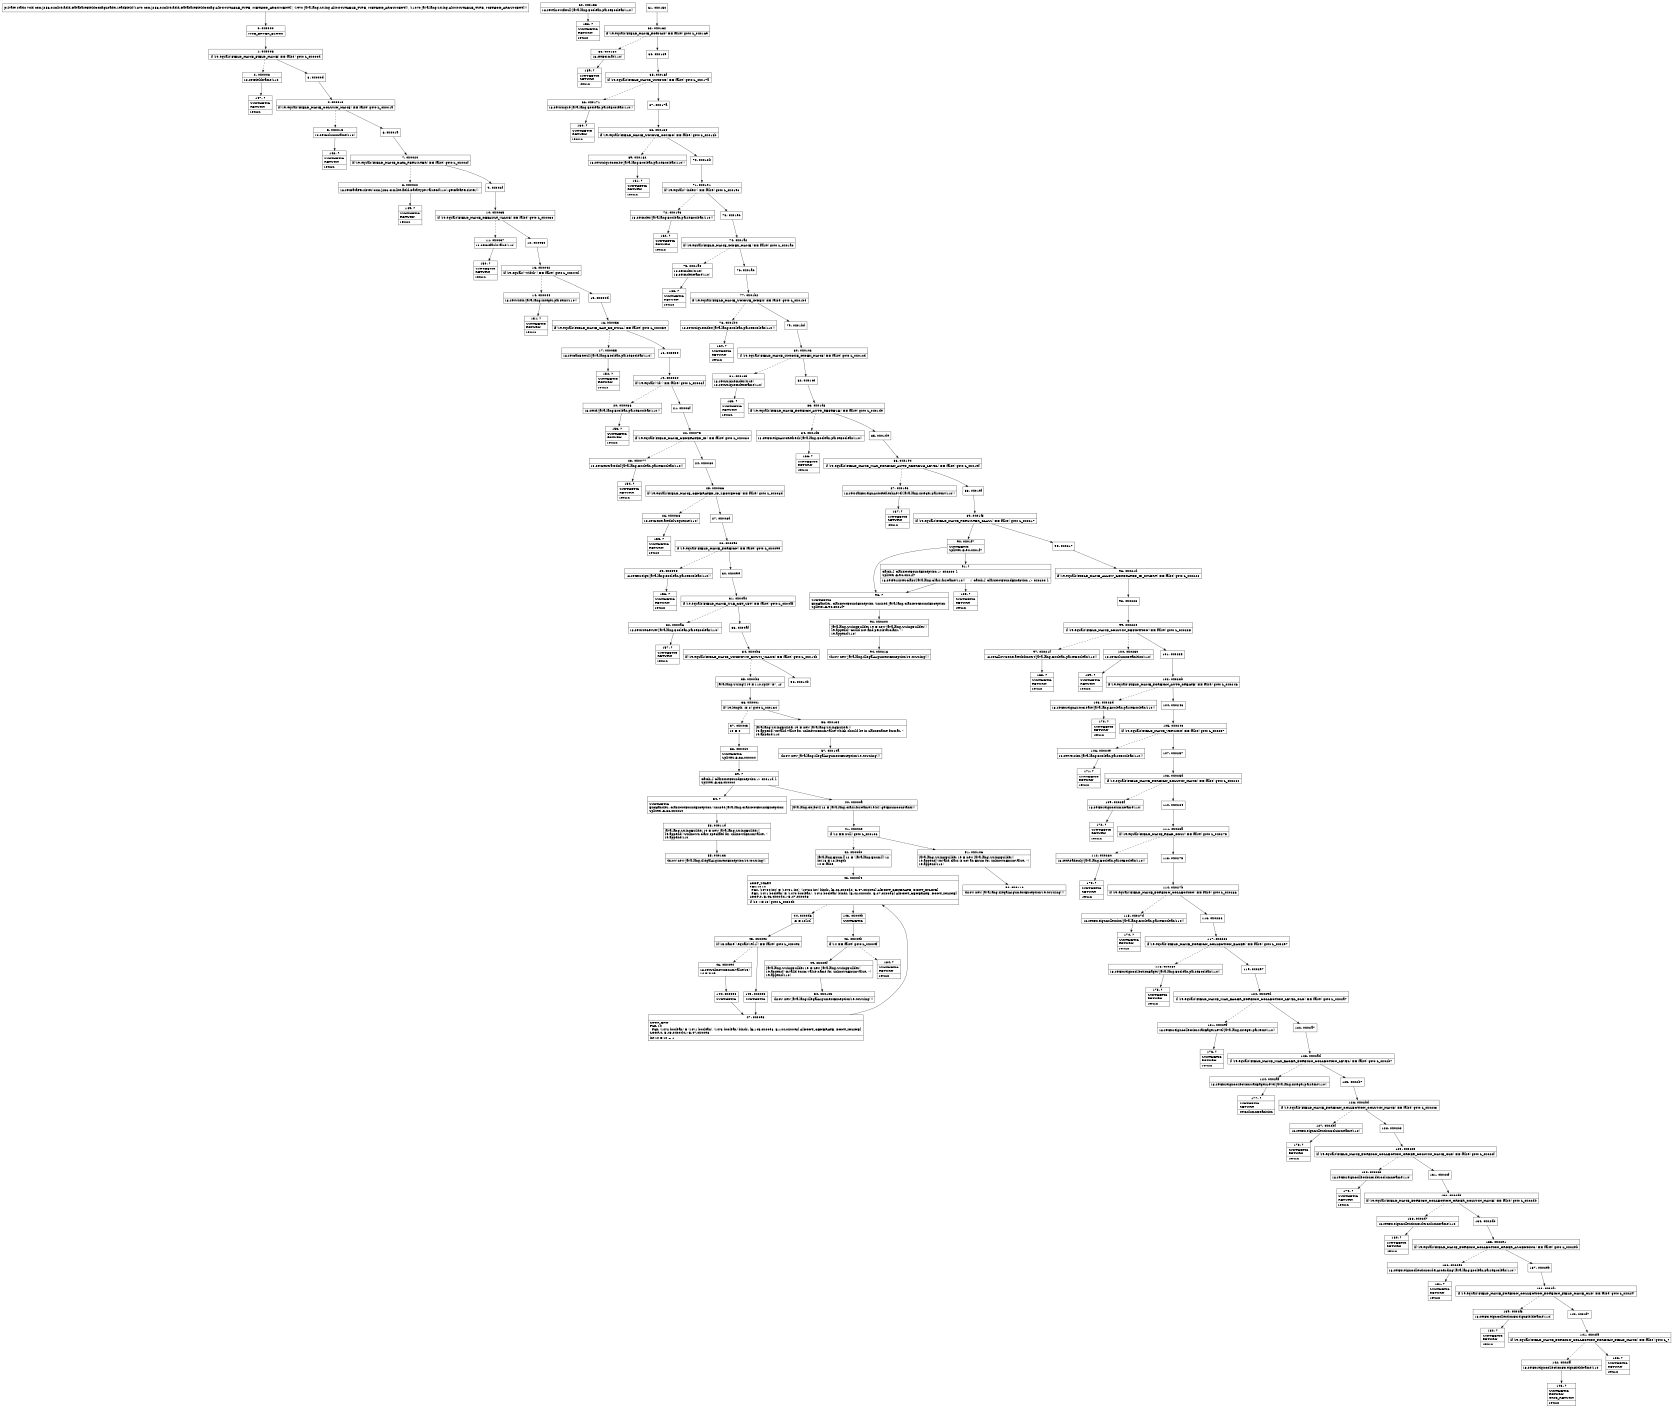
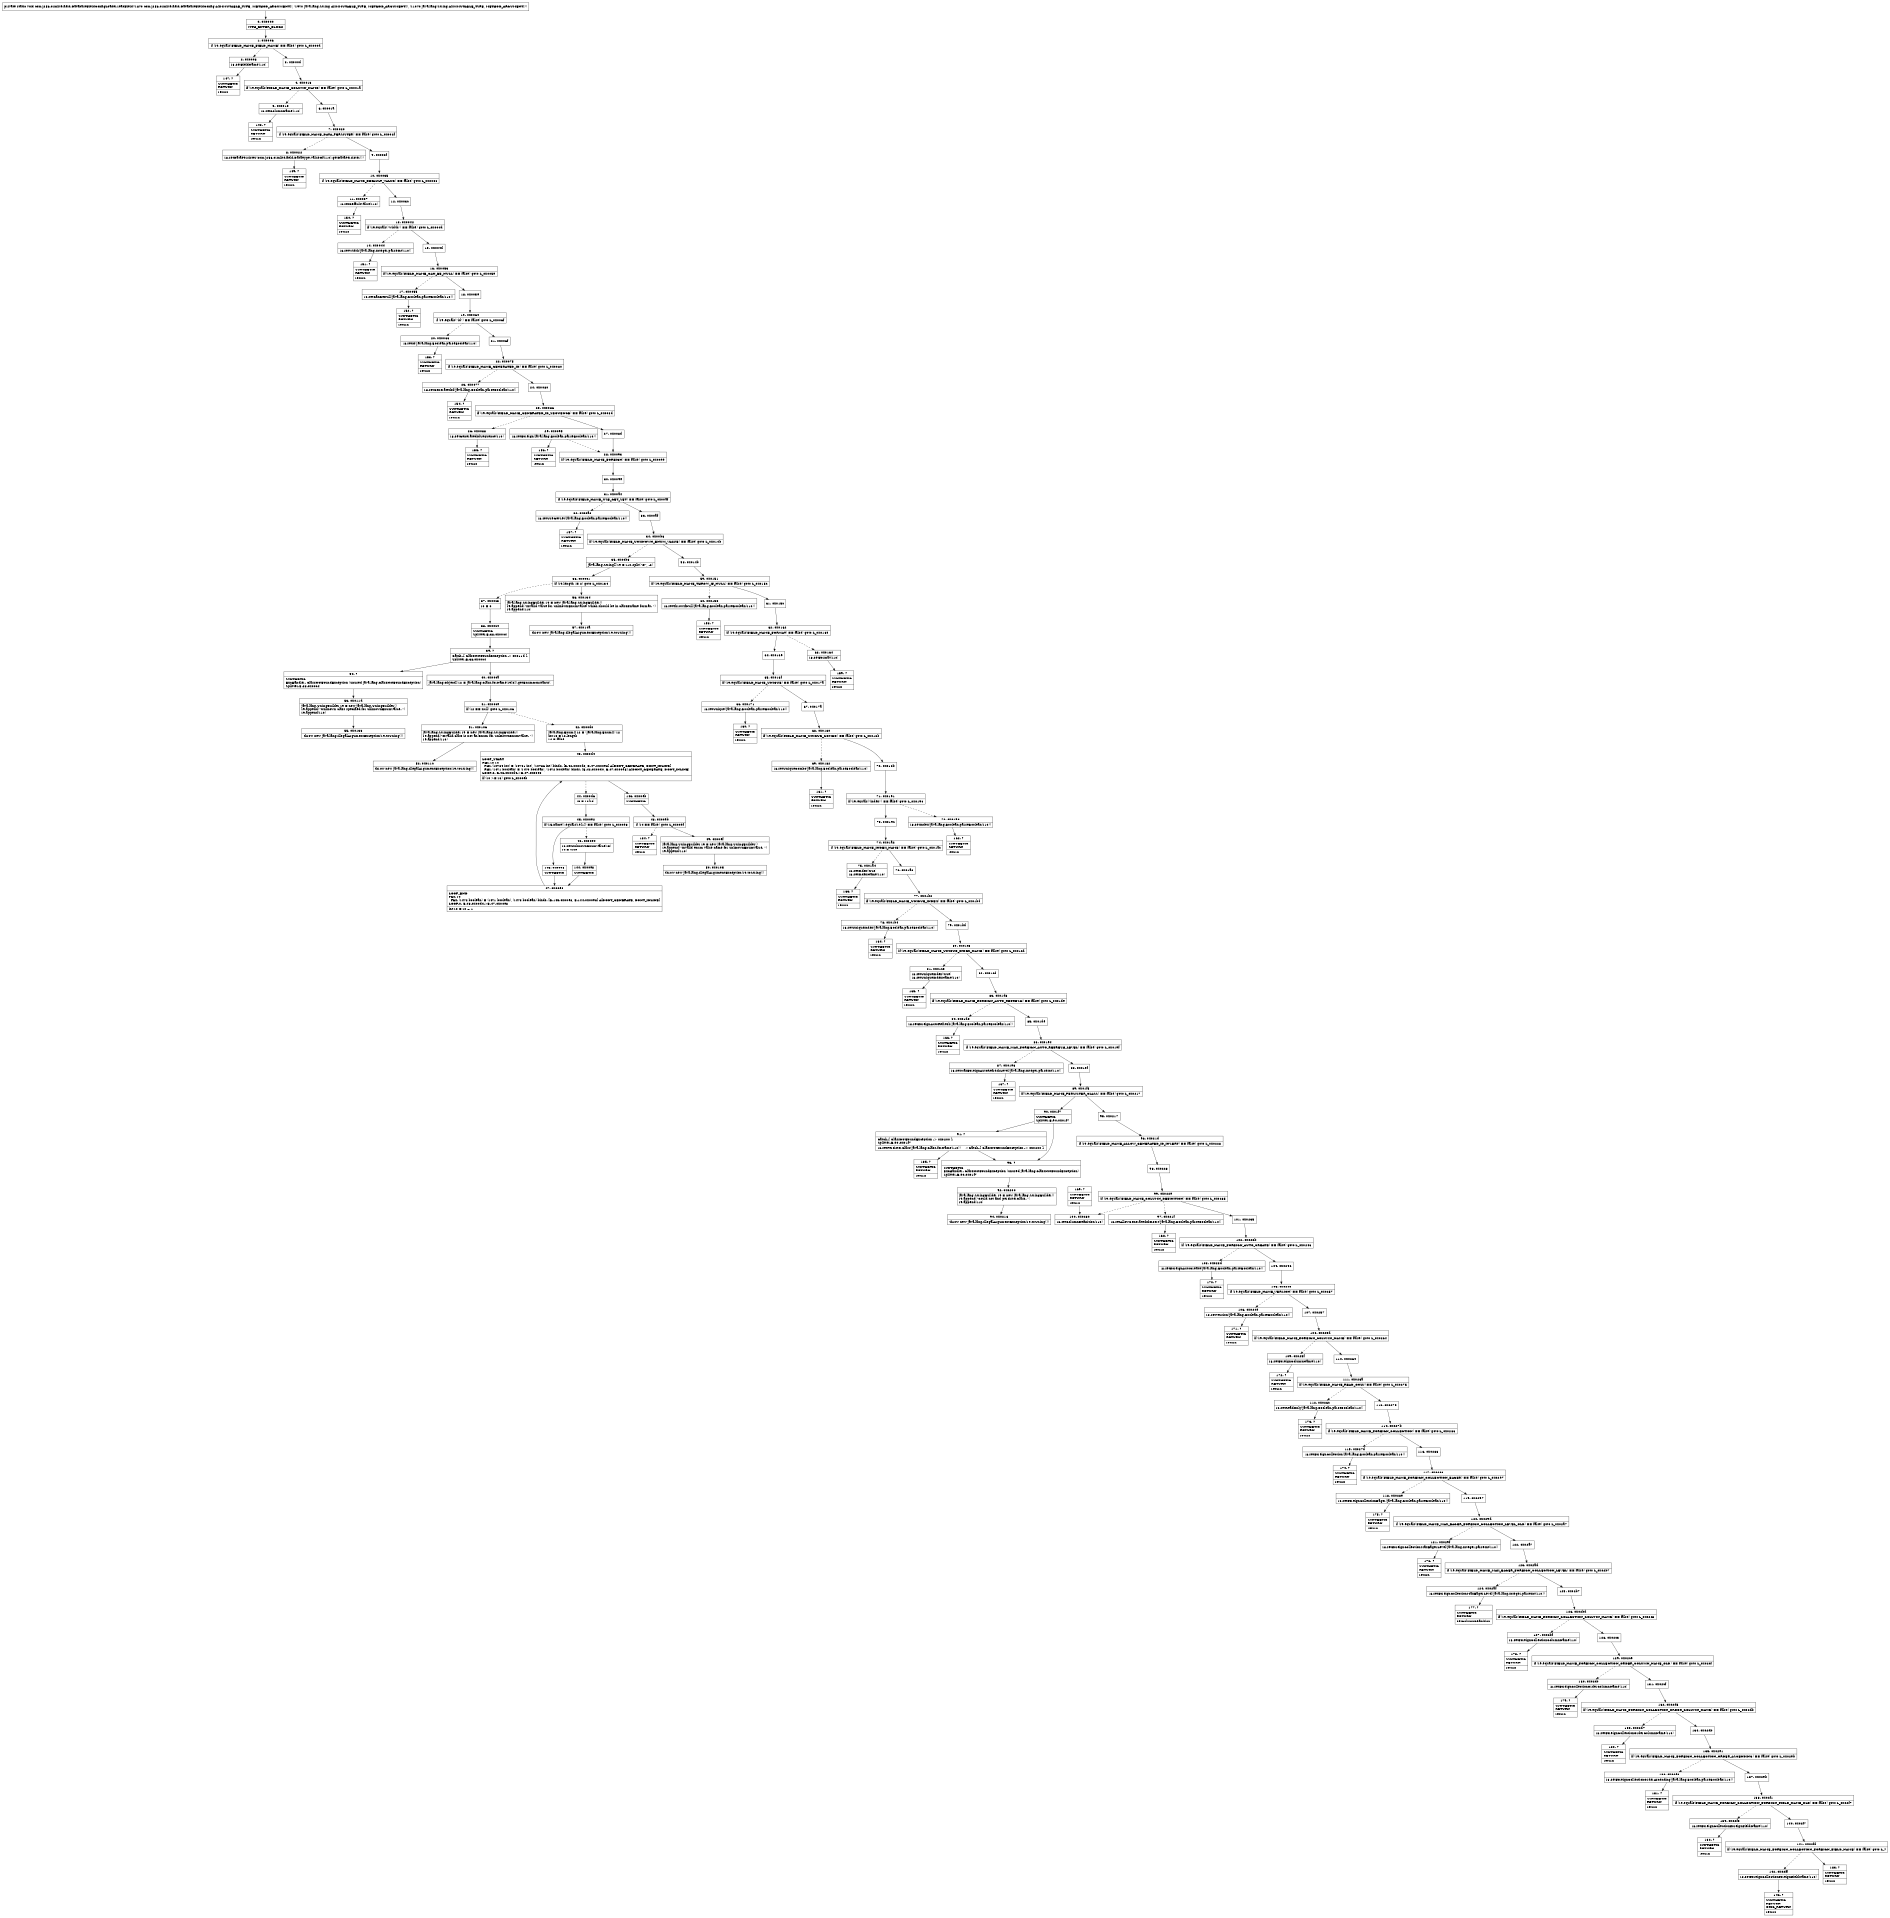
(700, 559) -> (582, 445)
none -> (709, 581)
(1113, 666) -> (1080, 1209)
